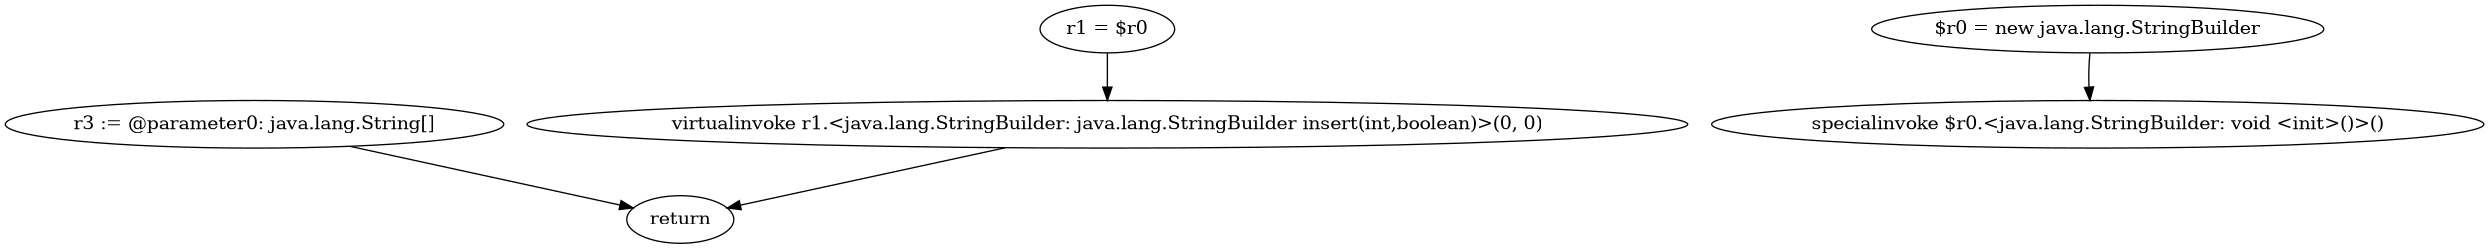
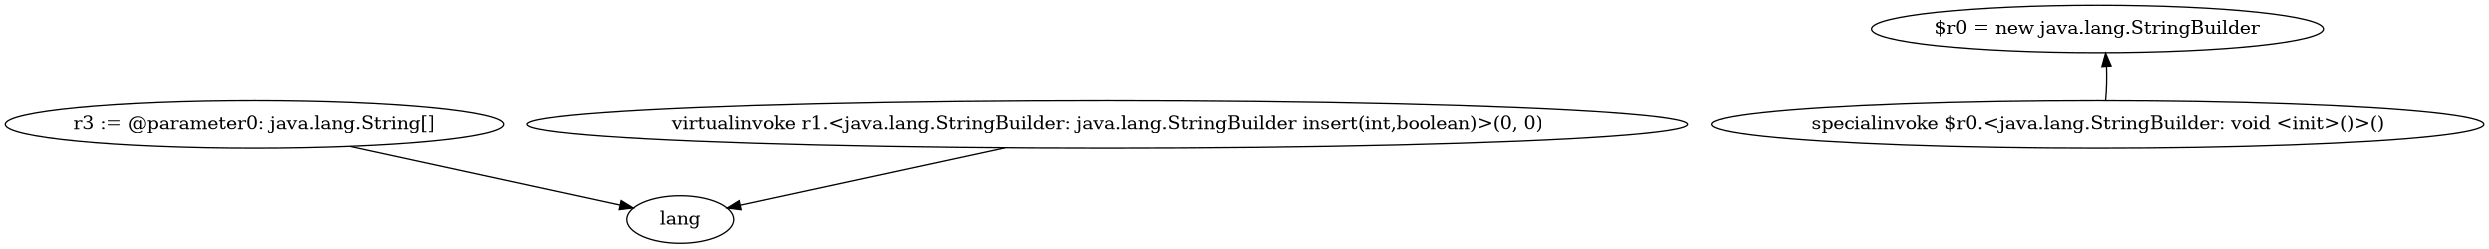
(1107, 29) -> none
(2089, 70) -> (2107, 83)
(680, 219) -> (680, 219)
